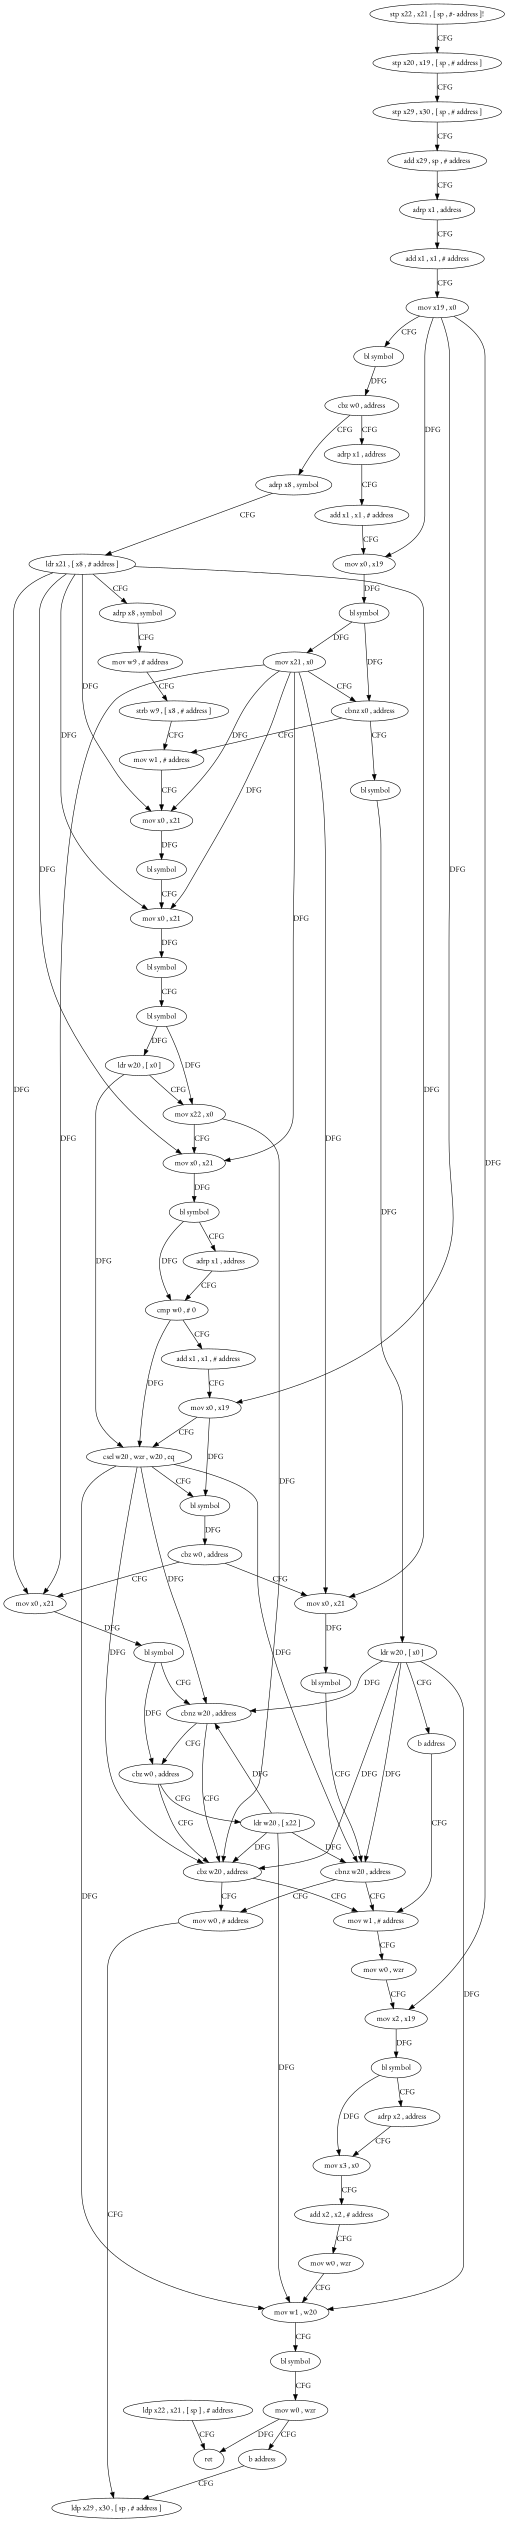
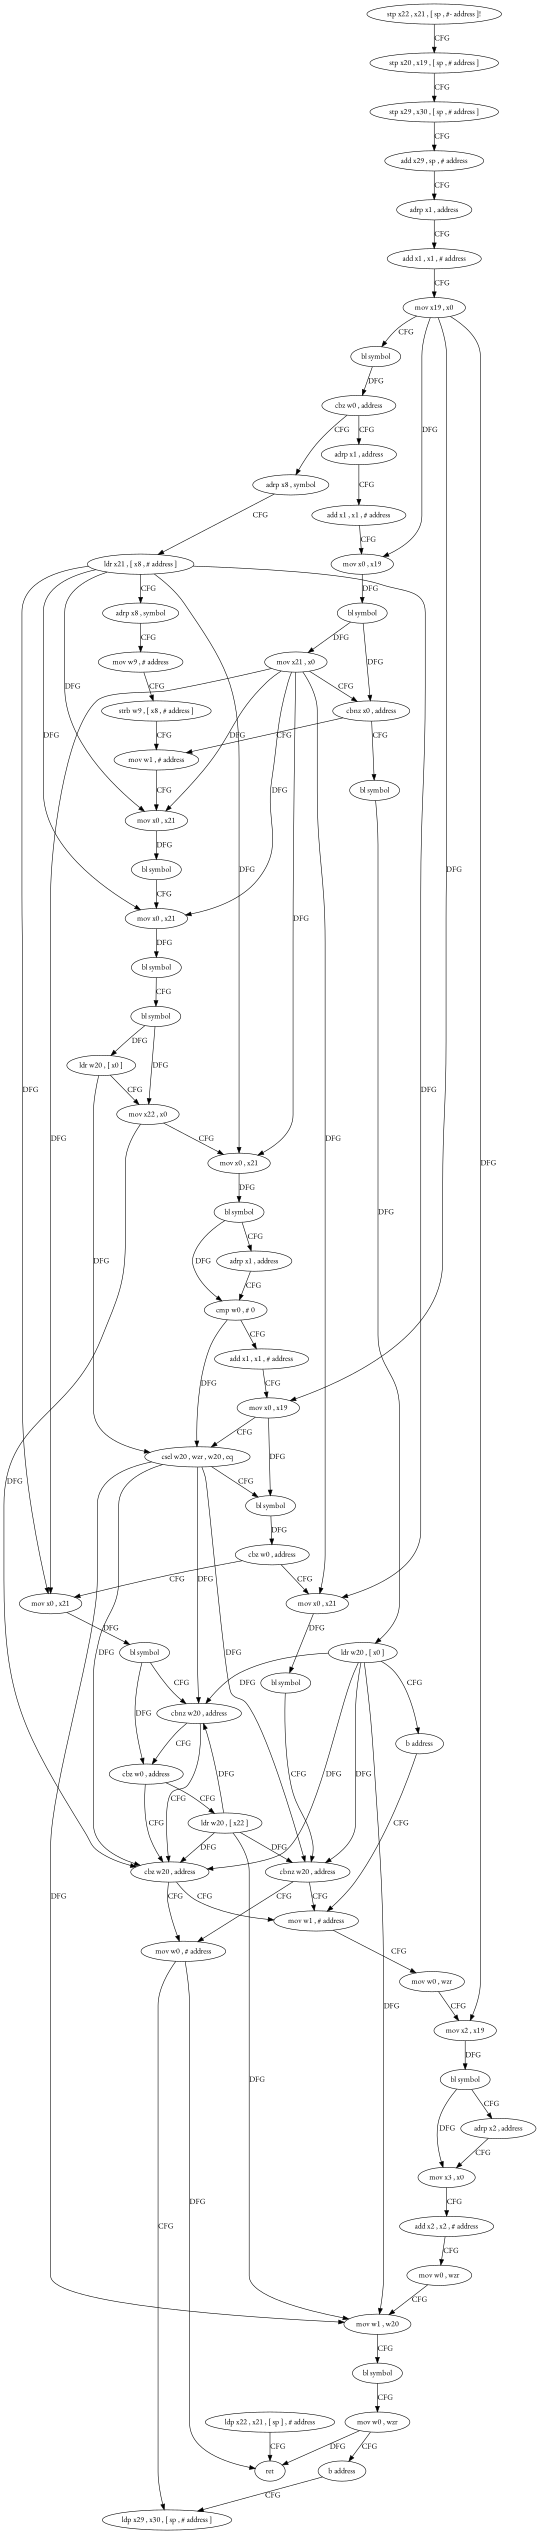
none -> (190, 2232)
